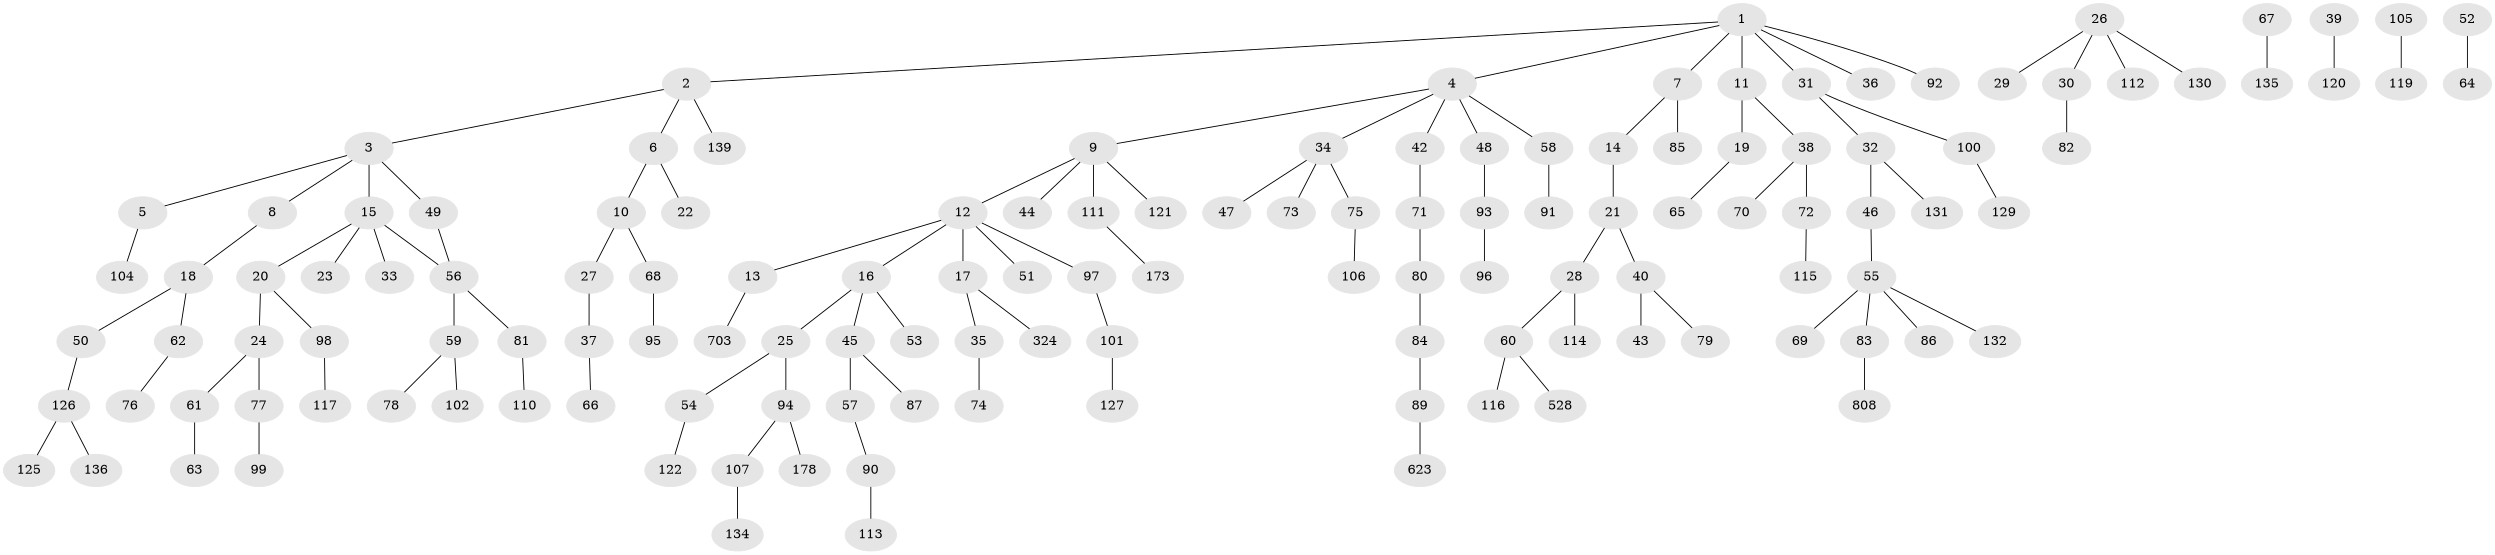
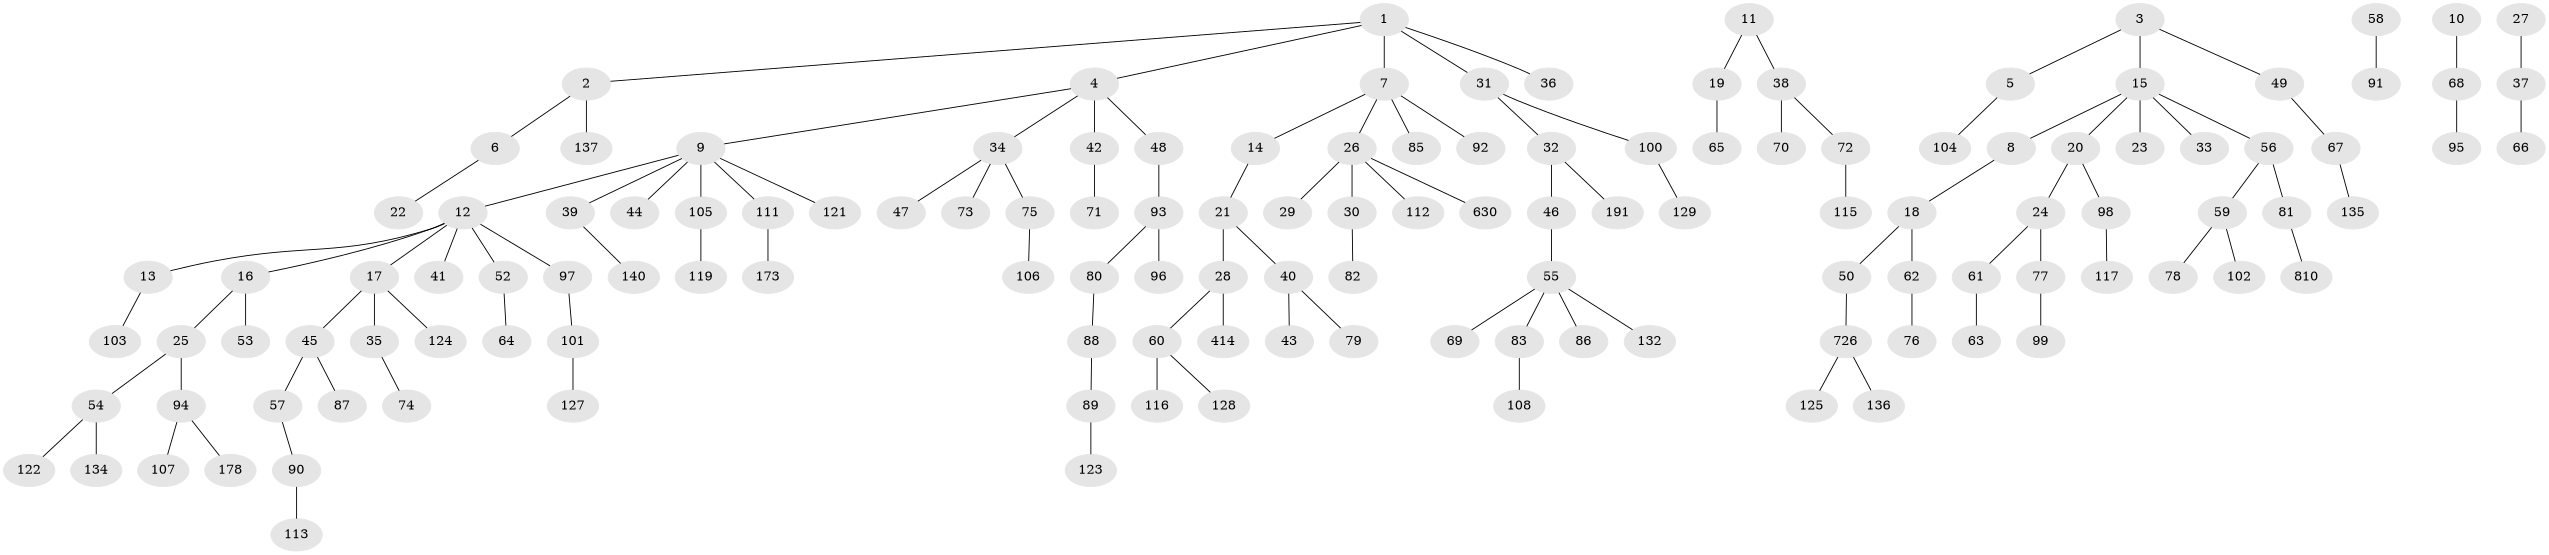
(1841, 47) -> (1433, 116)
(1742, 52) -> none
(2200, 84) -> (1485, 213)
(2334, 84) -> (634, 277)
(528, 116) -> none
none -> (1368, 116)
(1501, 116) -> none
(720, 148) -> (586, 148)
(321, 181) -> (2076, 116)
none -> (636, 181)
(637, 181) -> none
none -> (701, 181)
(1937, 213) -> (1618, 213)
(444, 245) -> (2308, 116)
none -> (483, 245)
(605, 245) -> none
(1420, 245) -> (1127, 245)
(1027, 277) -> (439, 277)
(858, 310) -> (342, 309)
(720, 342) -> (115, 342)
(1045, 342) -> (441, 342)
(1420, 342) -> (1092, 342)
(1575, 342) -> (1223, 342)
(64, 406) -> (1846, 342)
(525, 406) -> (2306, 277)
(1560, 406) -> (1224, 406)
(1865, 406) -> (1519, 406)
(1420, 470) -> (1091, 470)
(738, 503) -> (96, 438)
